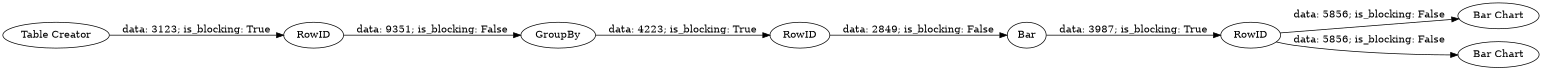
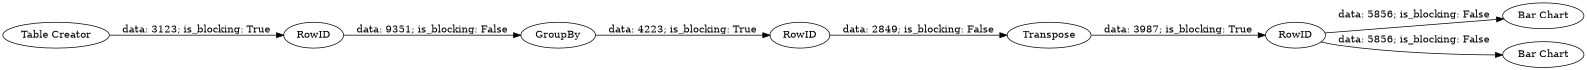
(1027, 35) -> (1049, 35)
